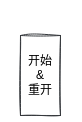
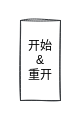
(41, 76) -> (41, 61)
